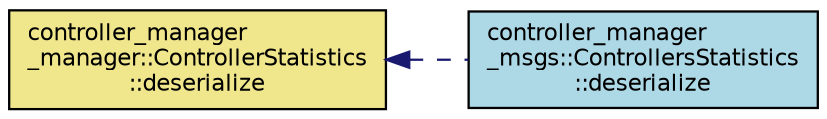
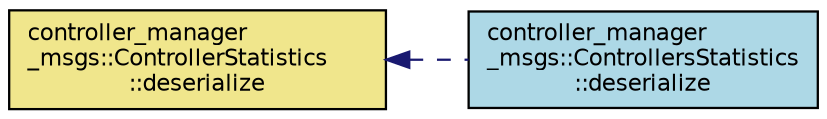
(198, 60) -> (198, 60)
